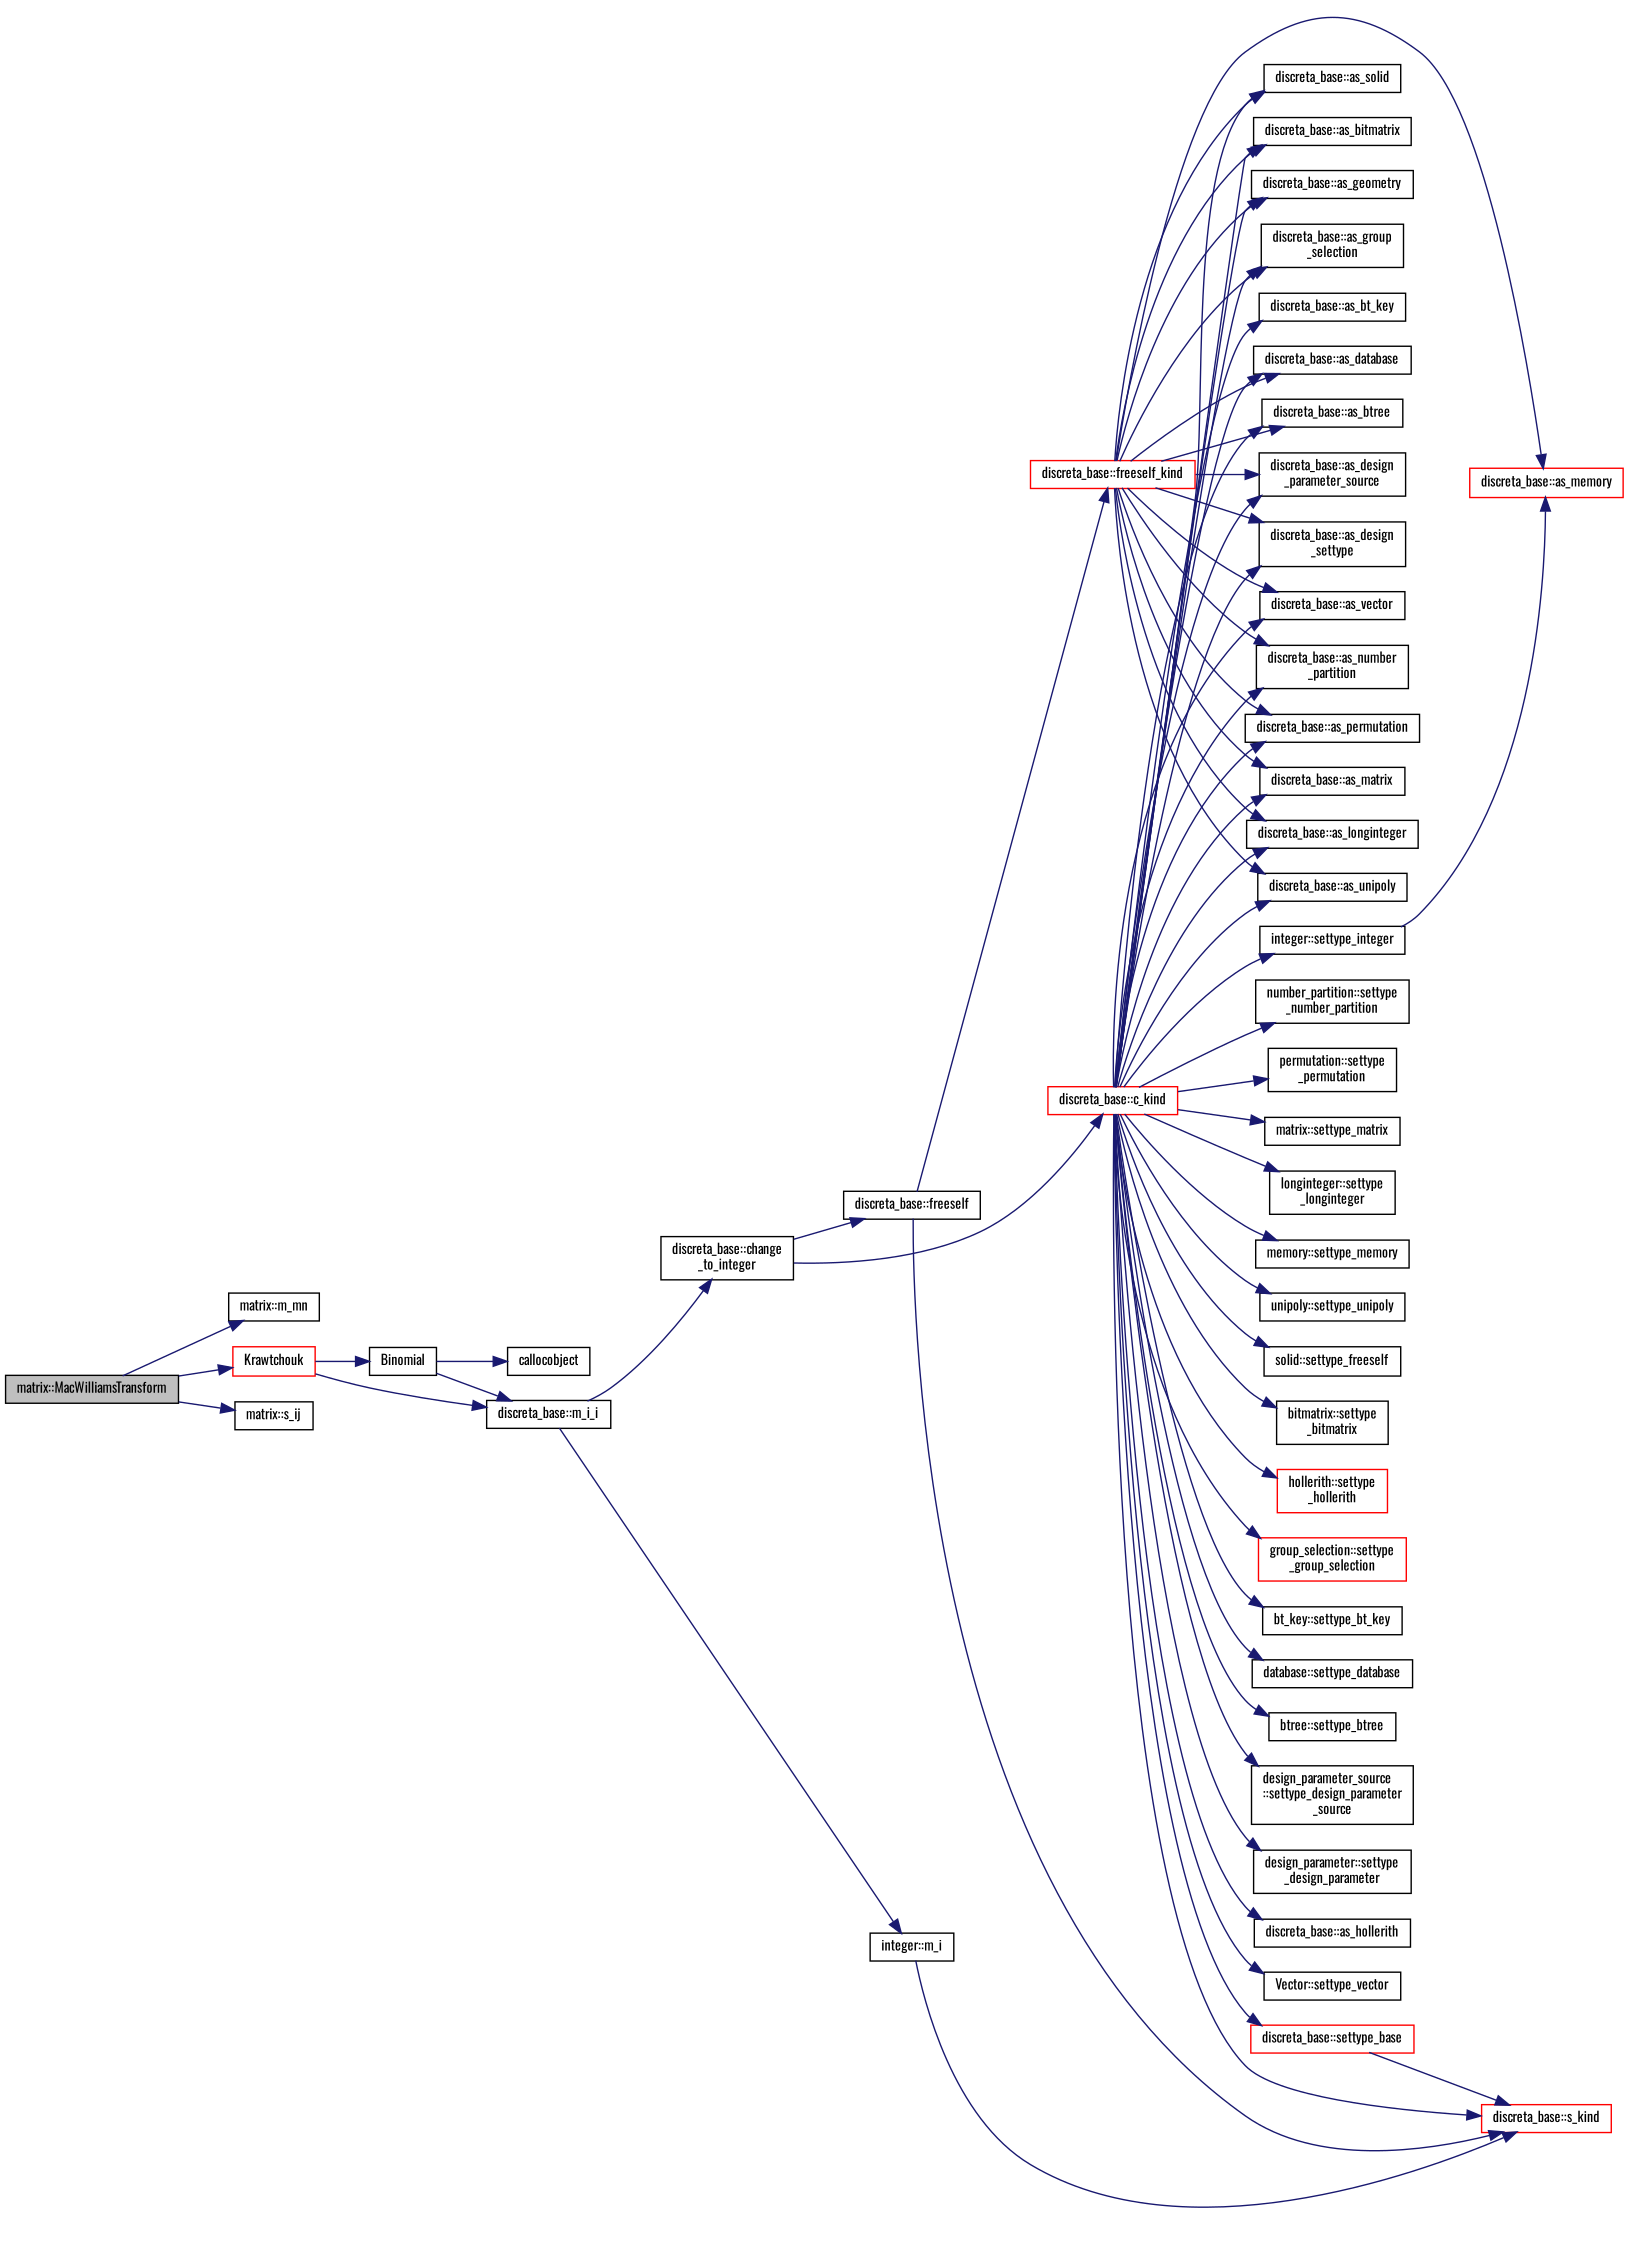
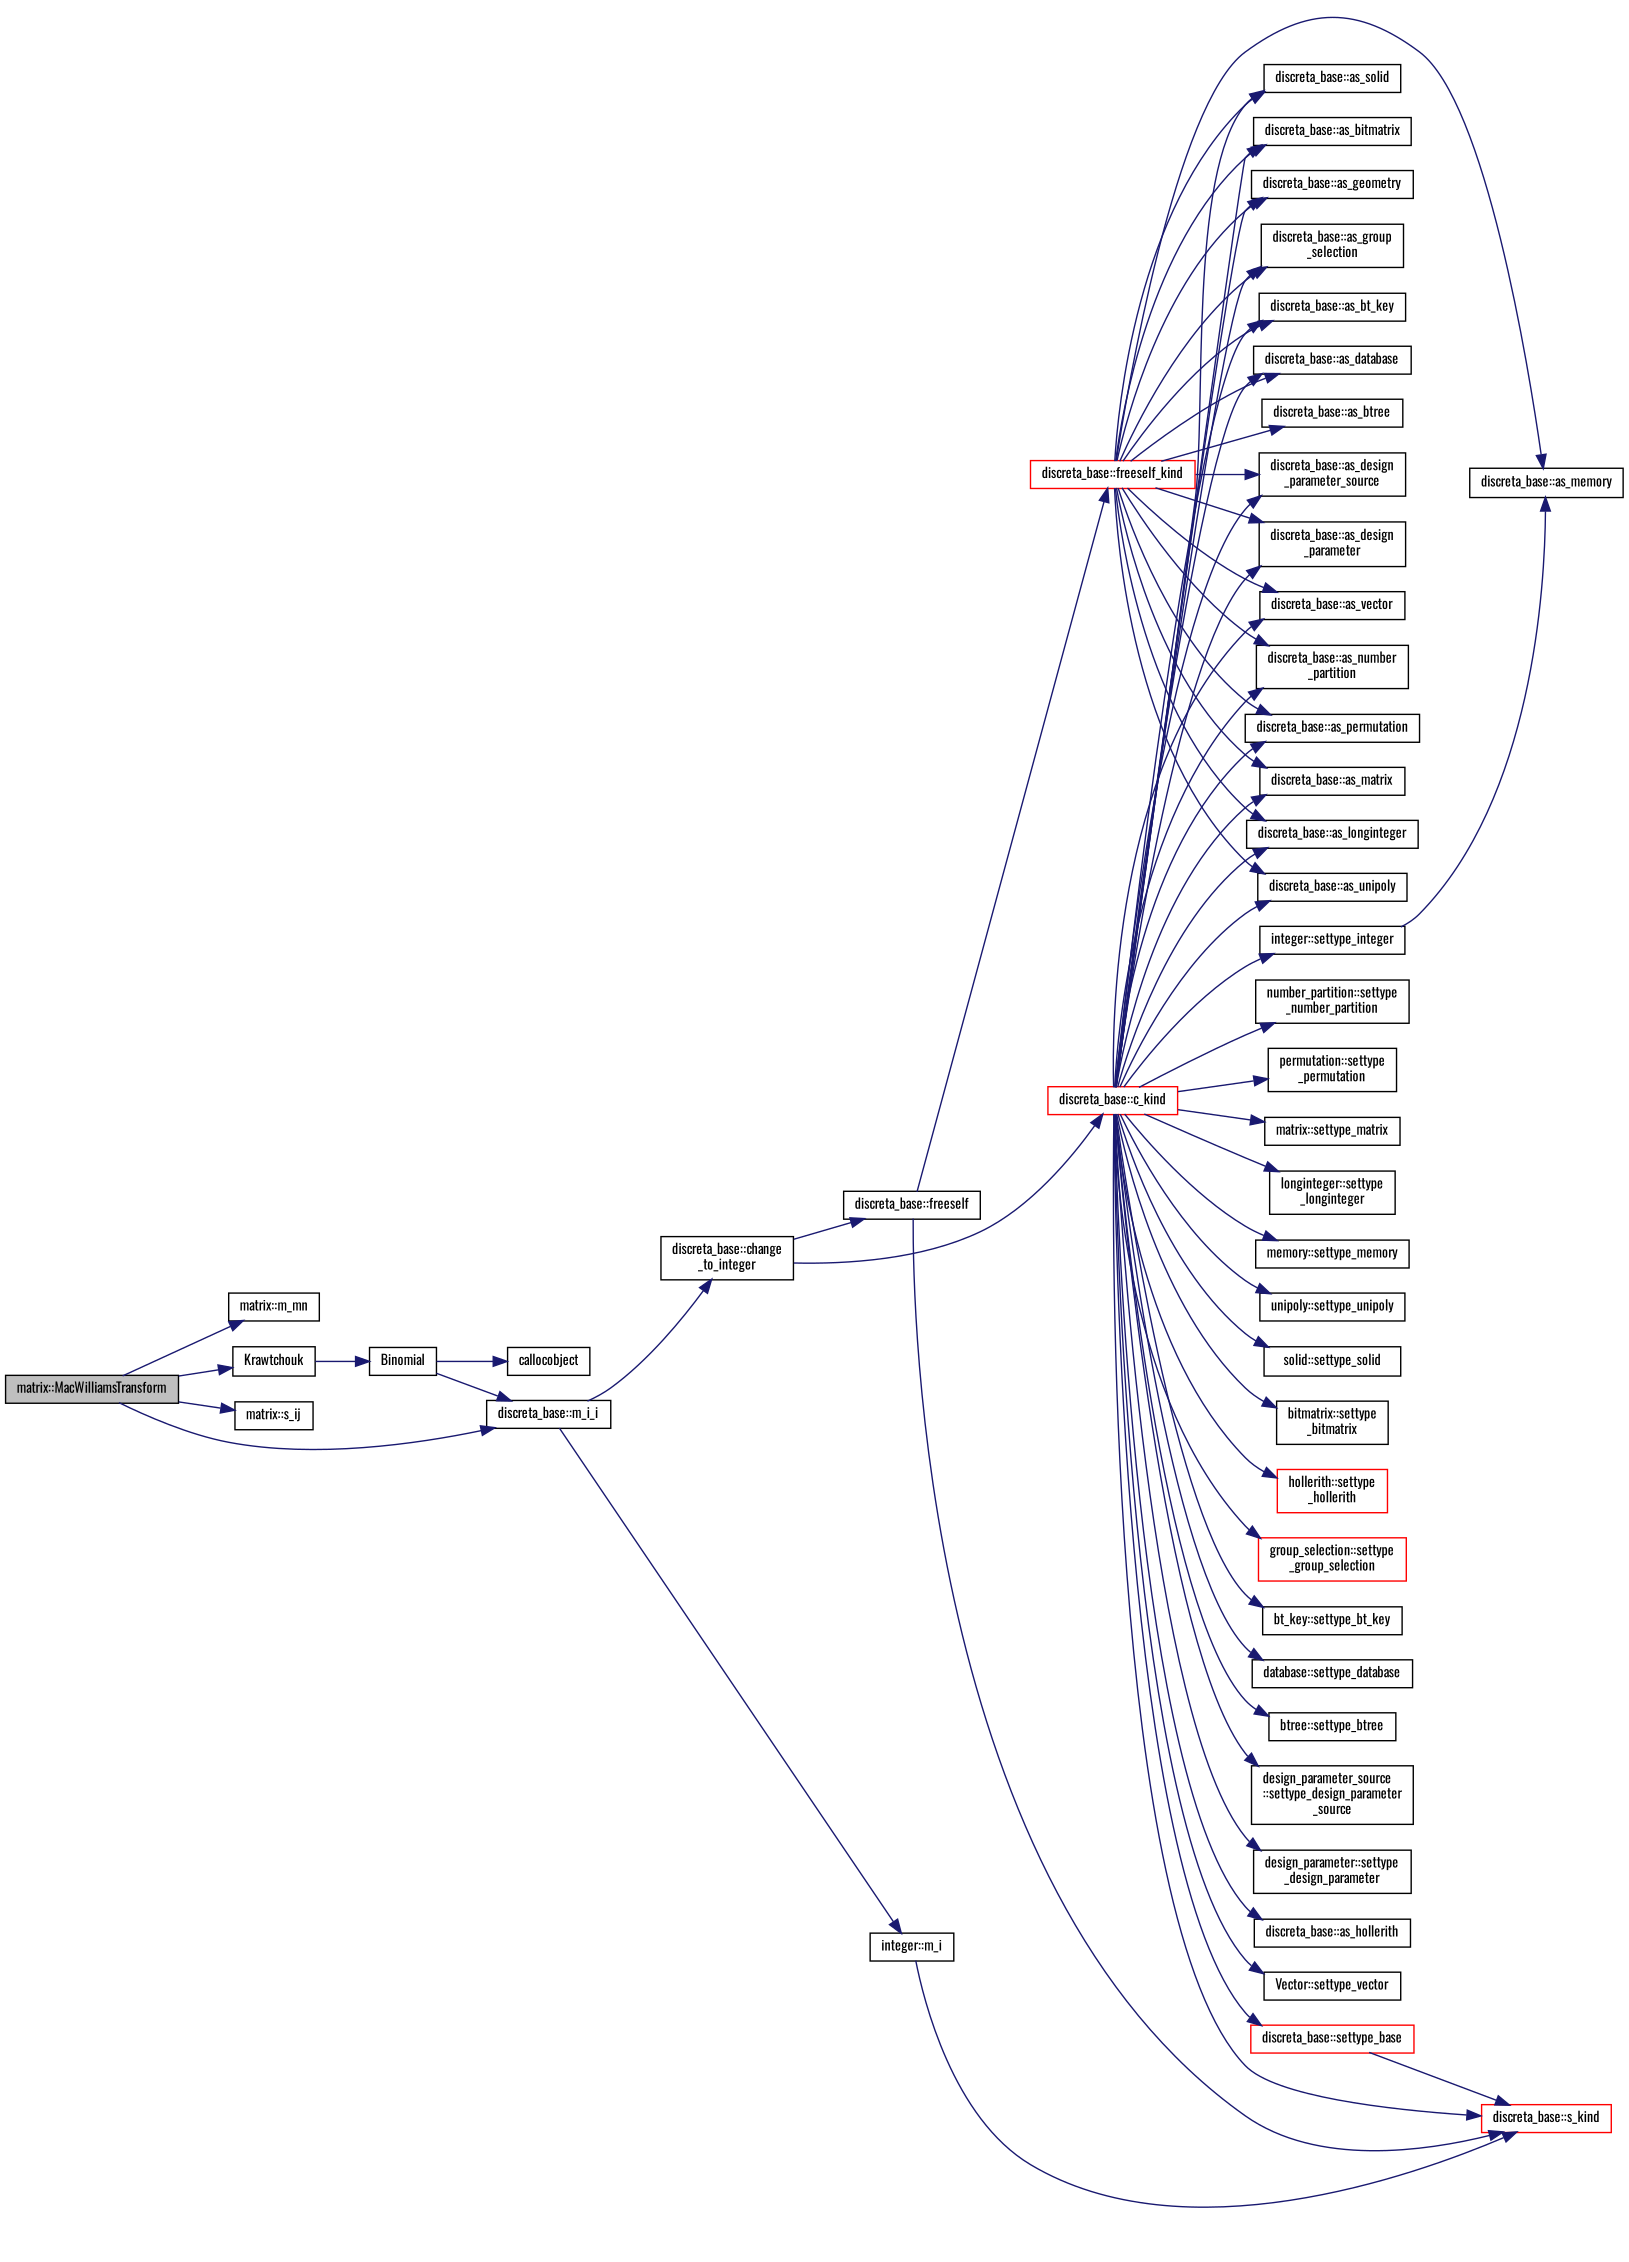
none -> (1184, 386)
(1546, 483) -> (1546, 483)
(1332, 544) -> (1332, 544)
(1151, 752) -> none
(274, 1361) -> (274, 1361)
(1332, 1361) -> (1332, 1361)
(393, 1393) -> (297, 1449)
